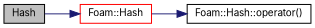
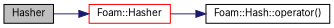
(24, 14) -> (29, 14)
(116, 14) -> (130, 14)
